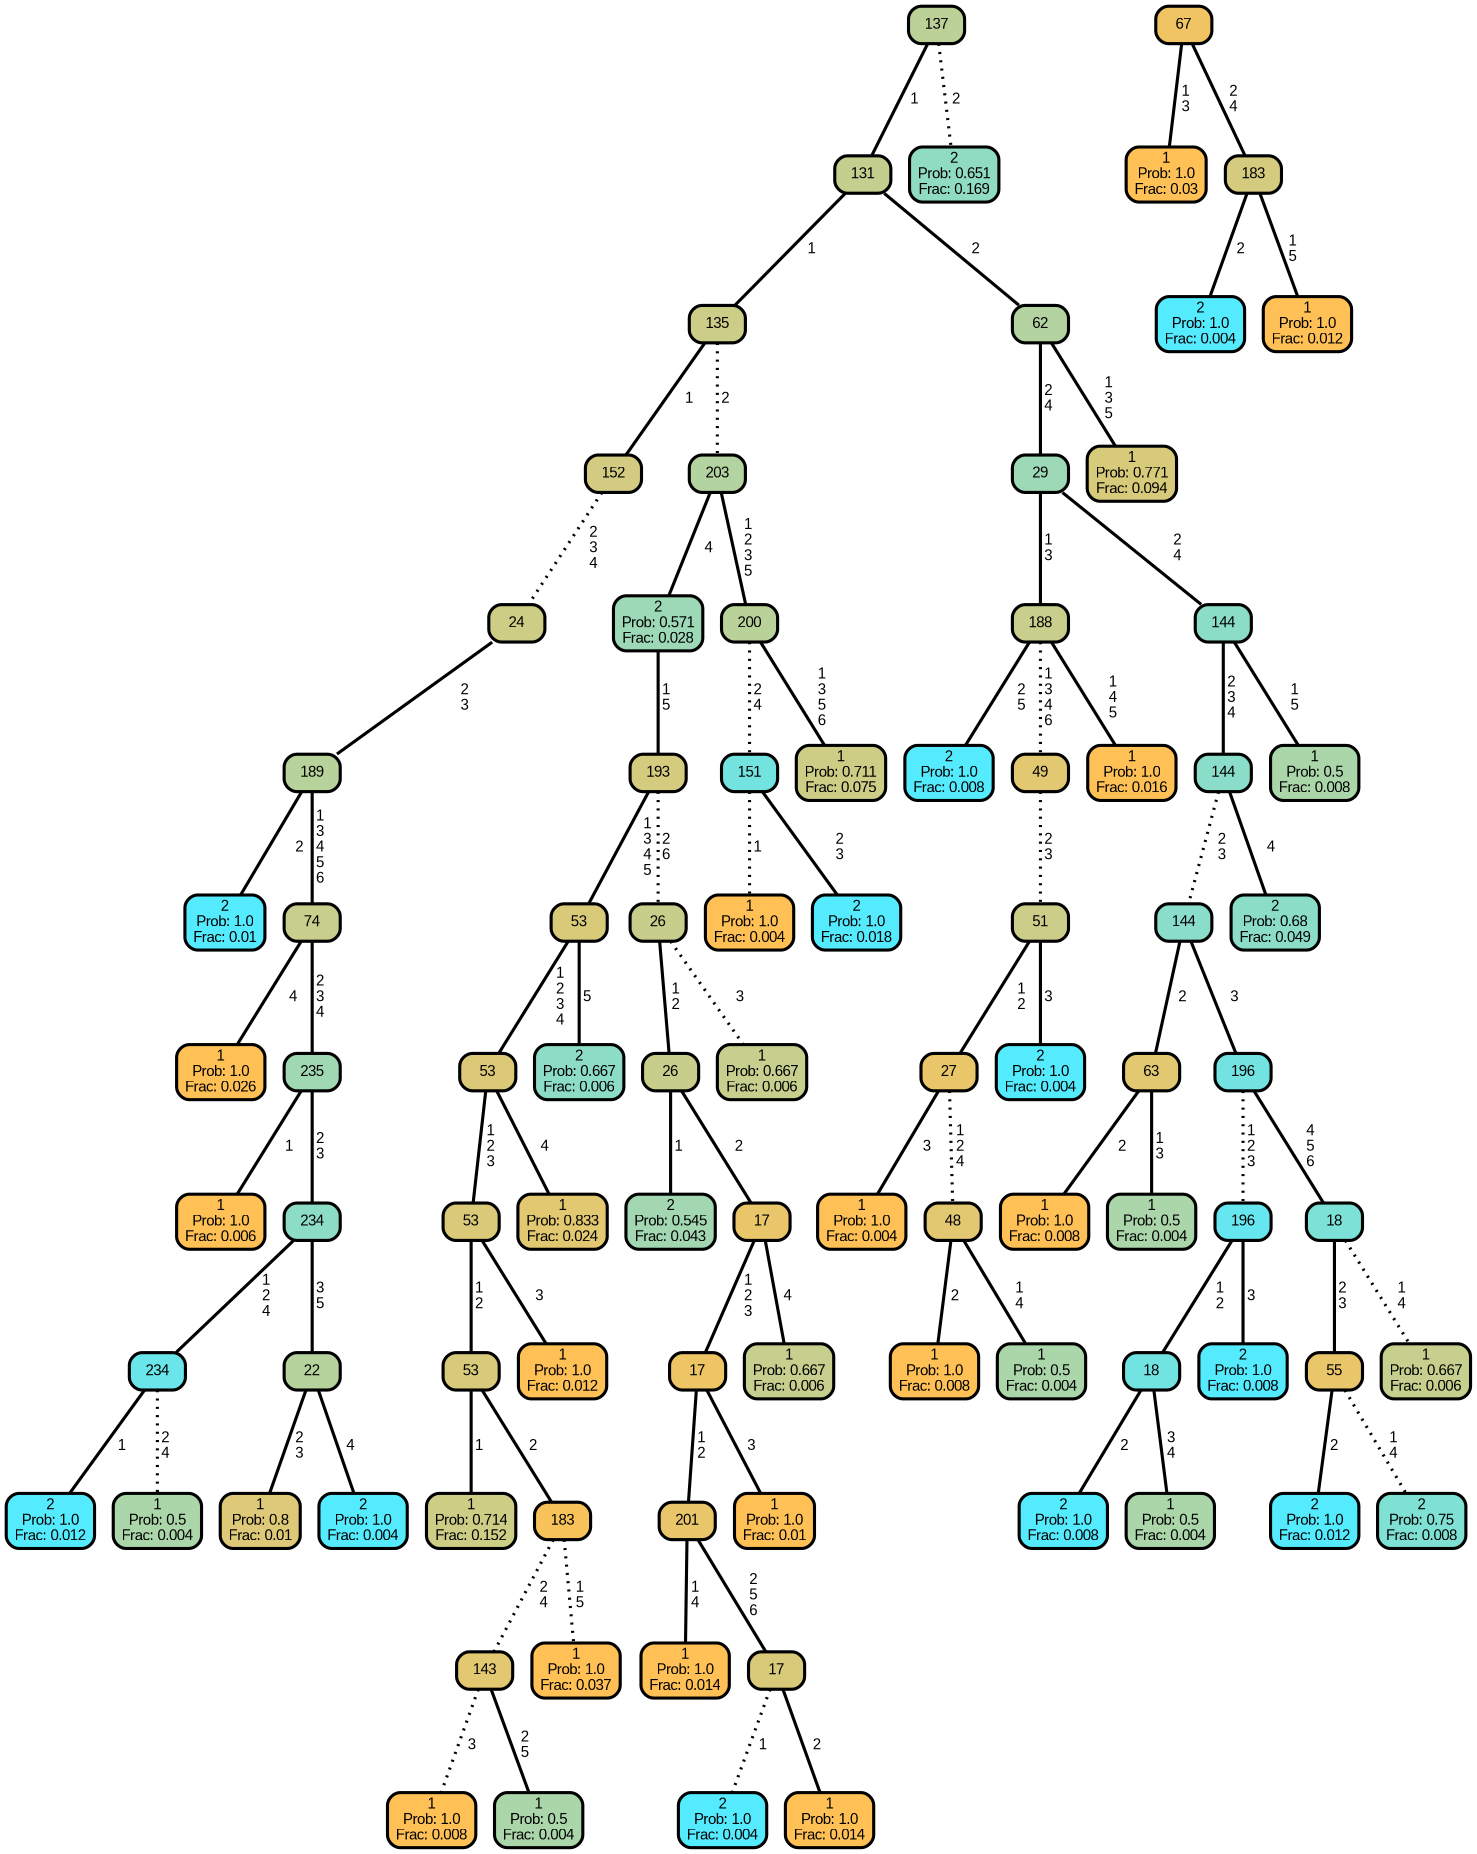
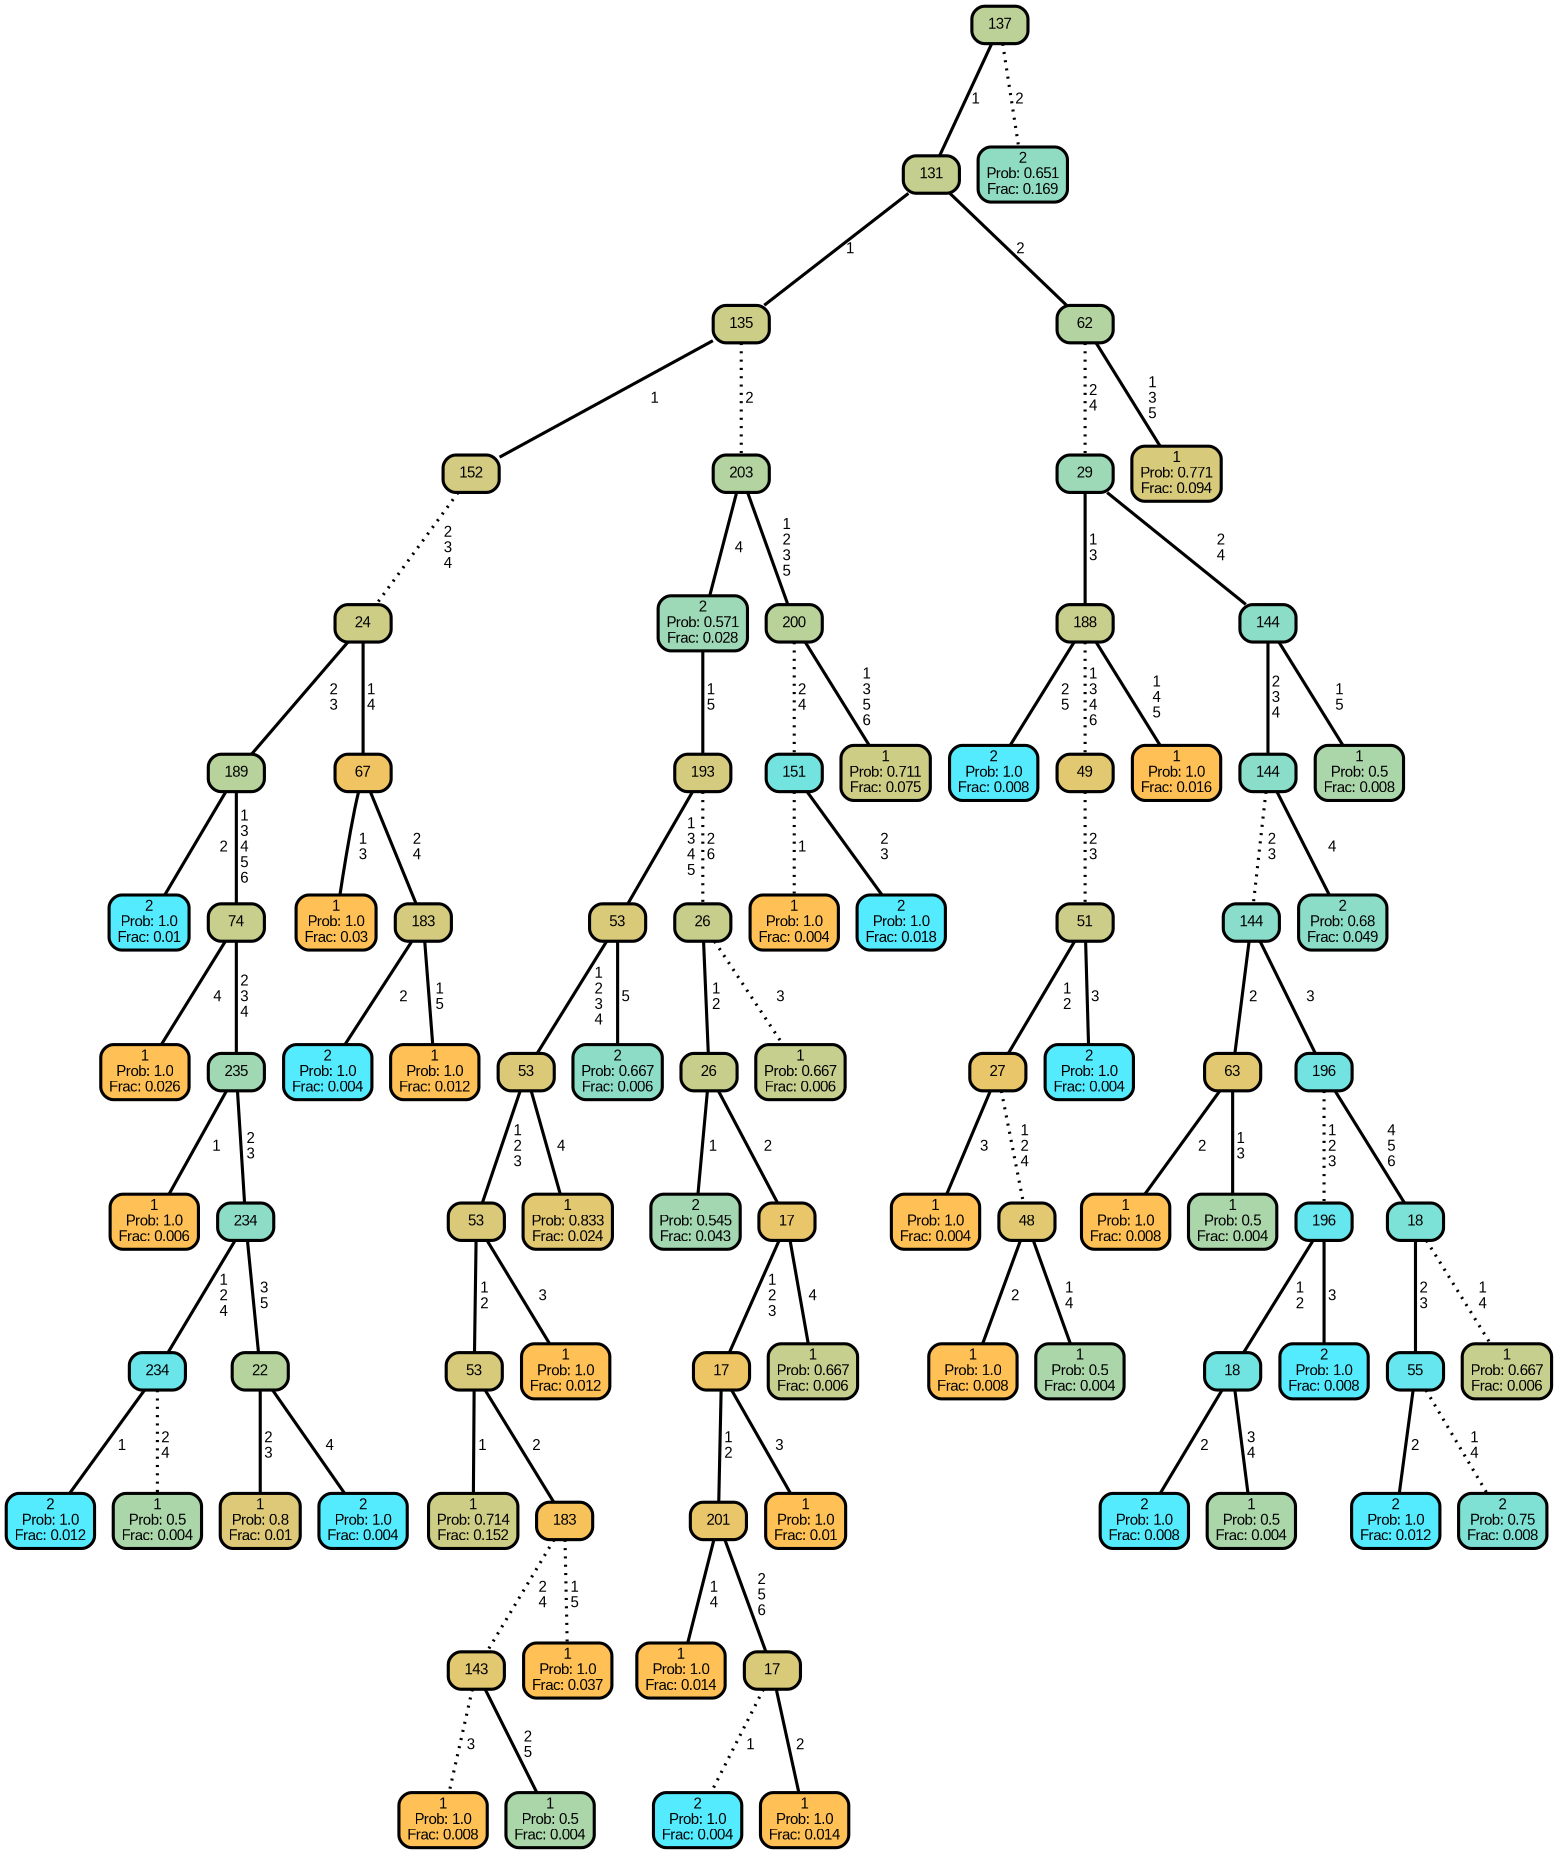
(1040, 399) -> (1085, 399)
none -> (363, 698)
(1334, 1371) -> (1415, 1371)
